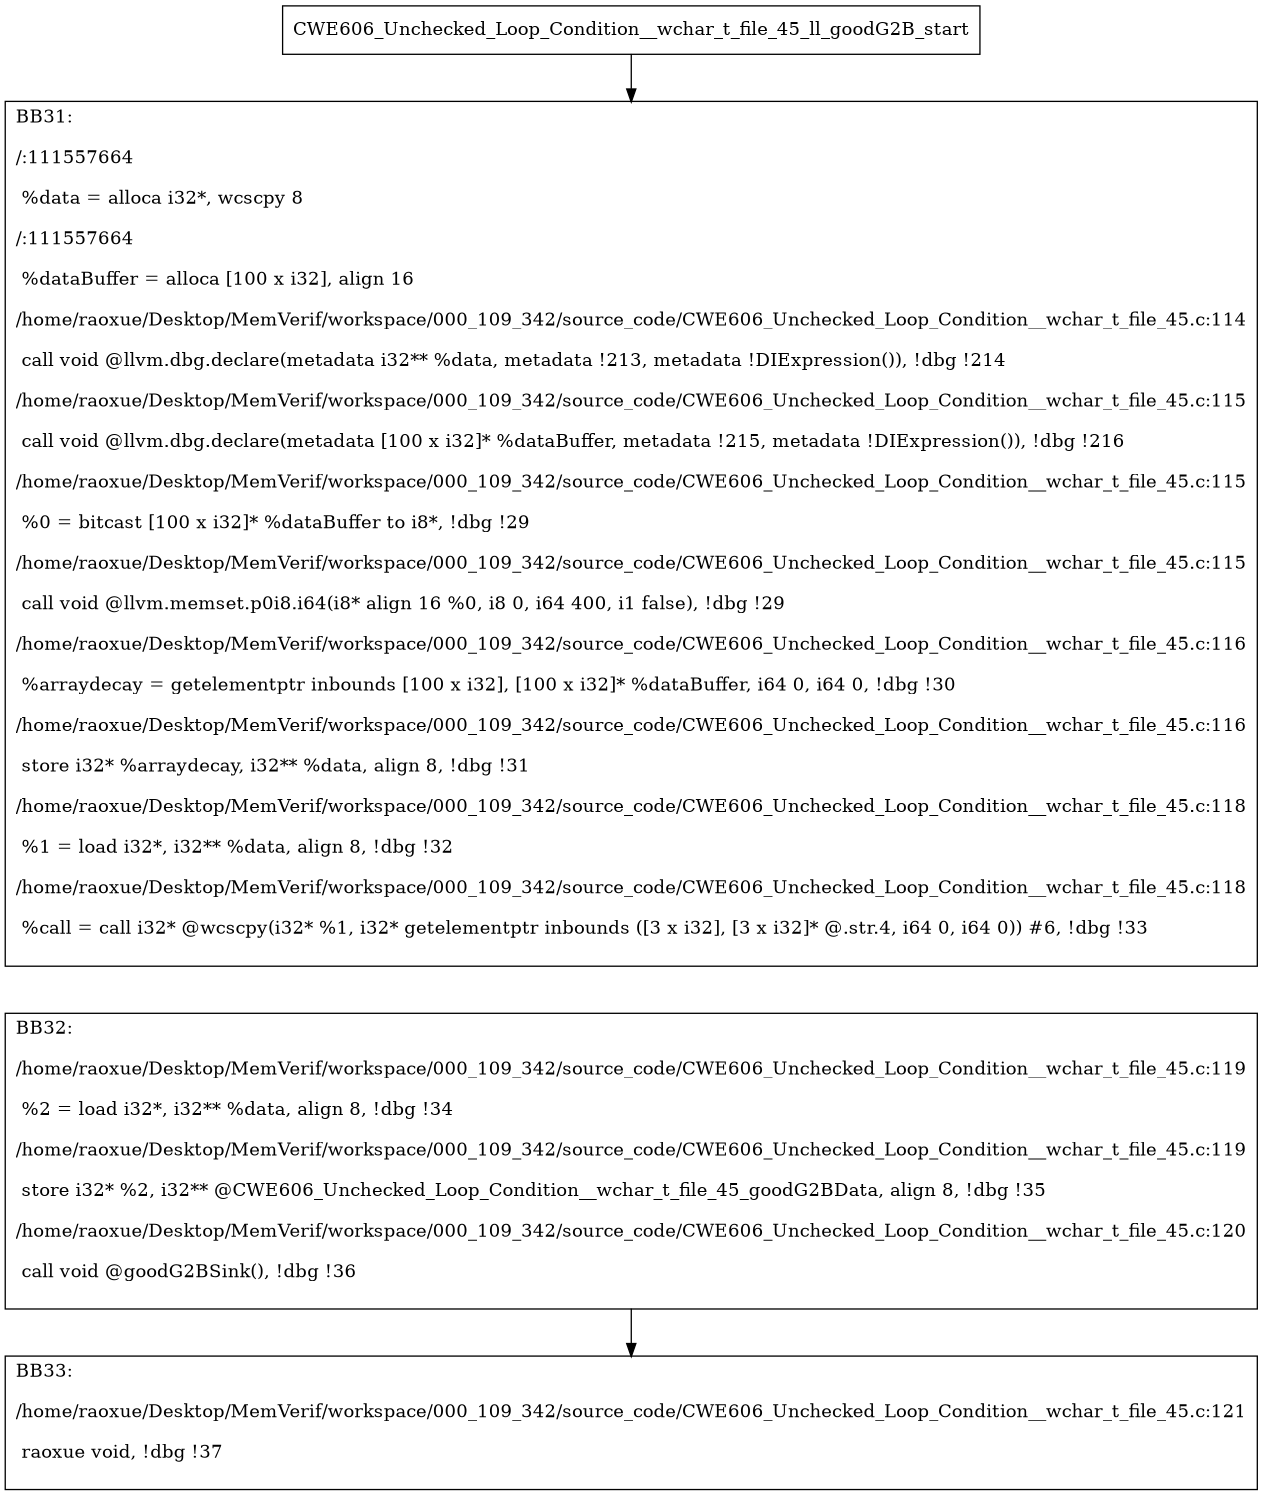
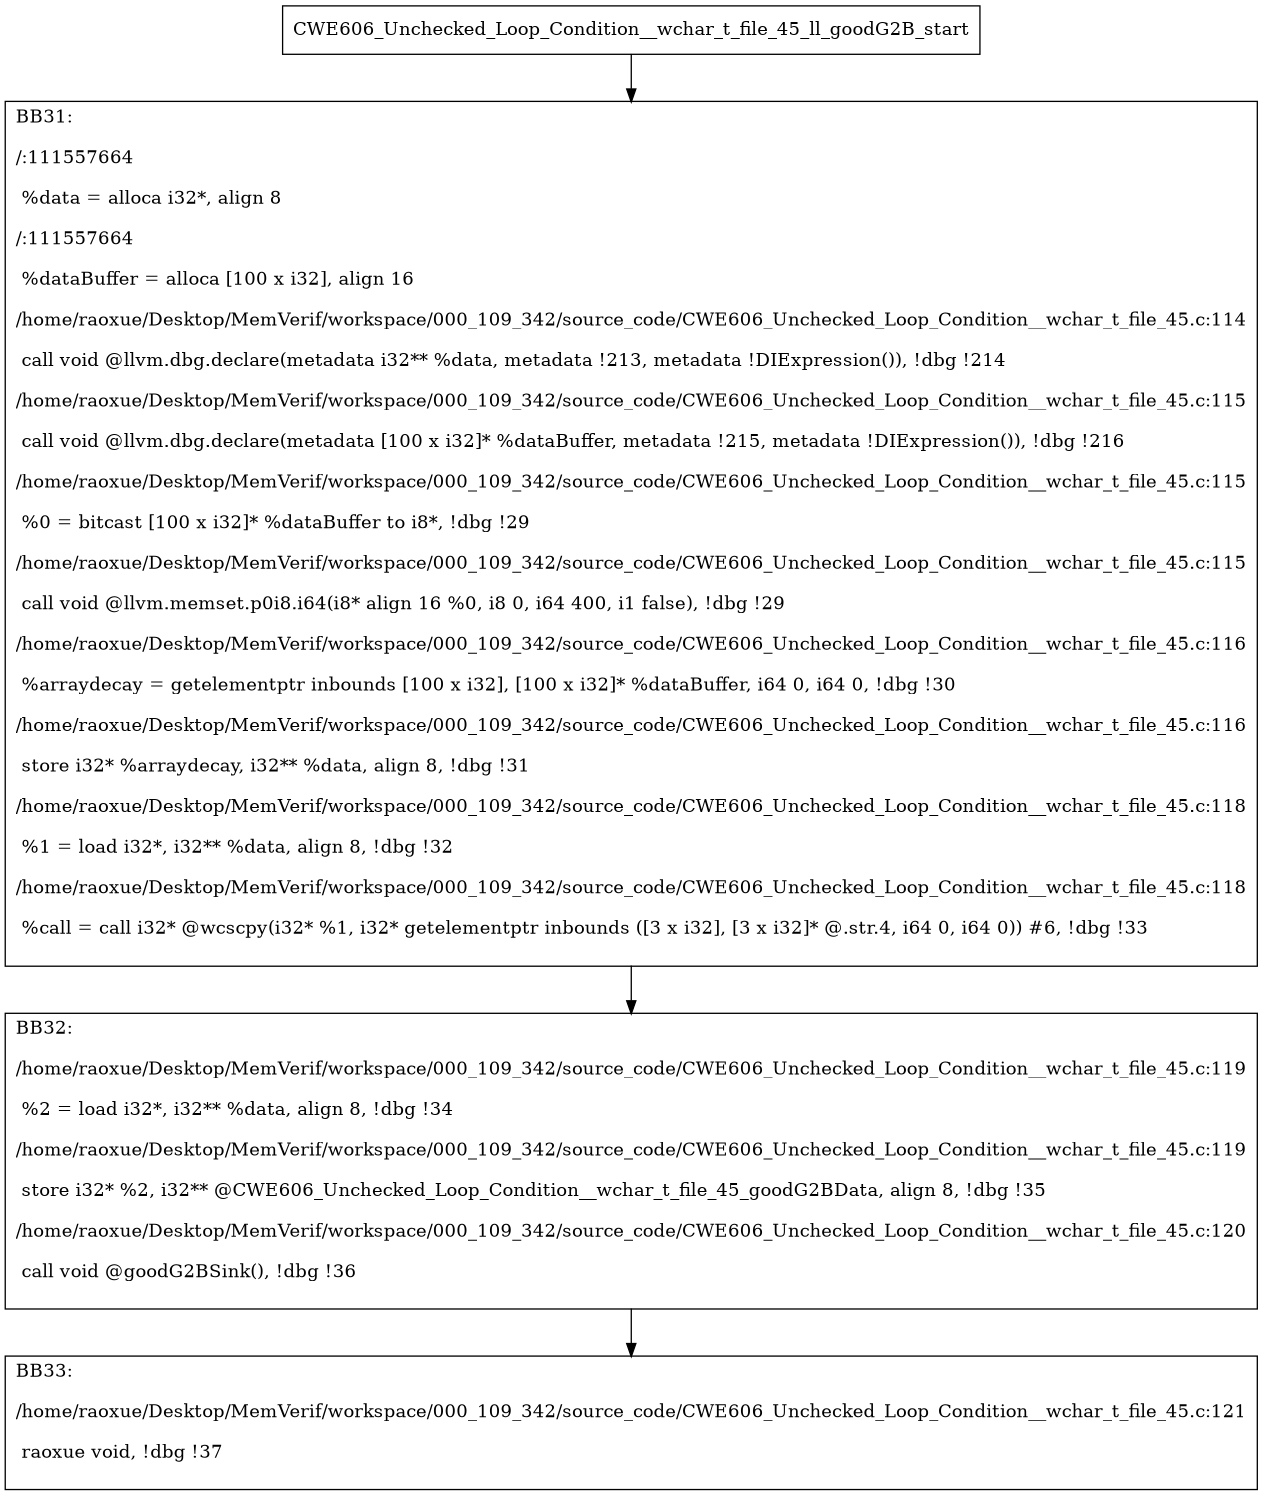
(160, 198) -> (149, 198)
none -> (631, 983)
